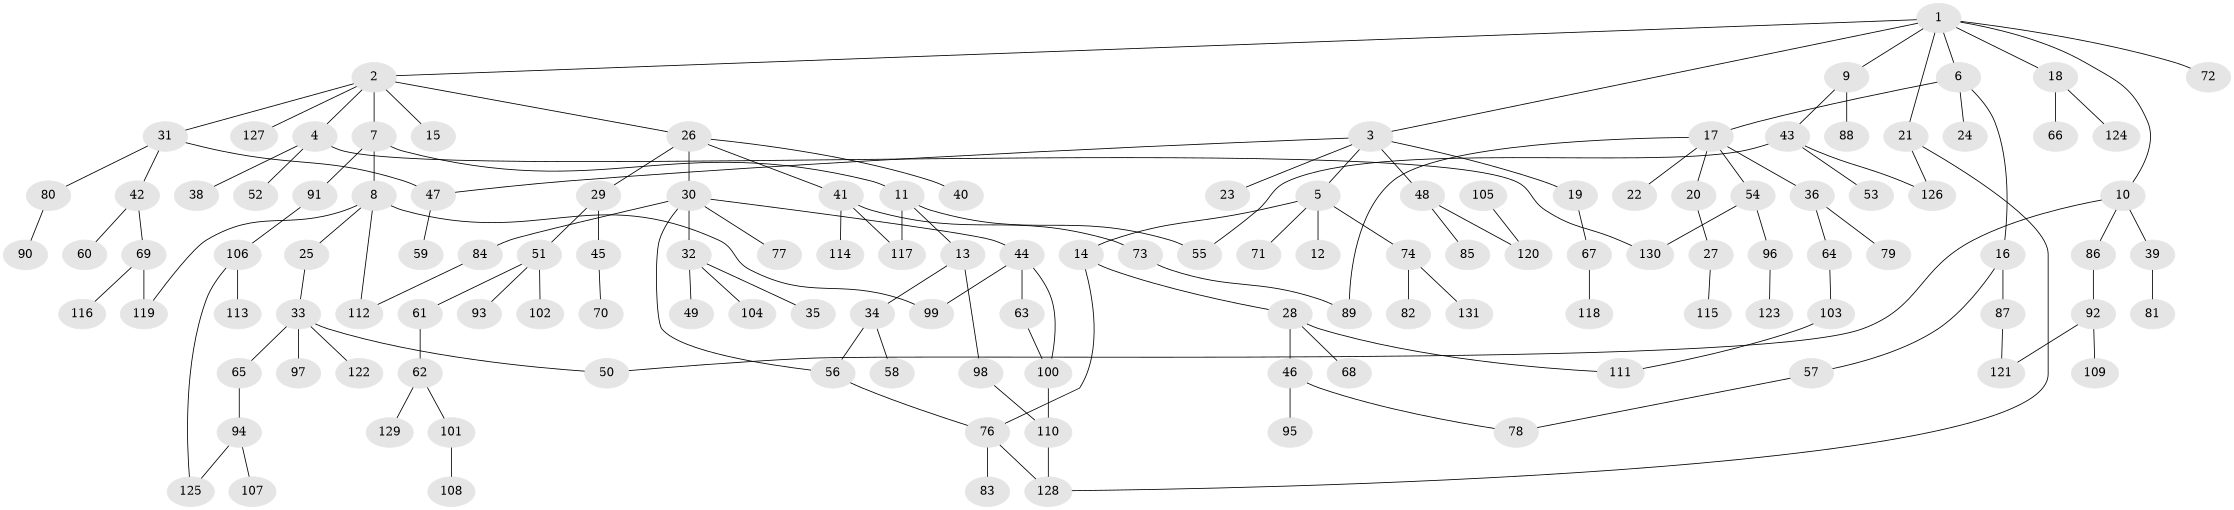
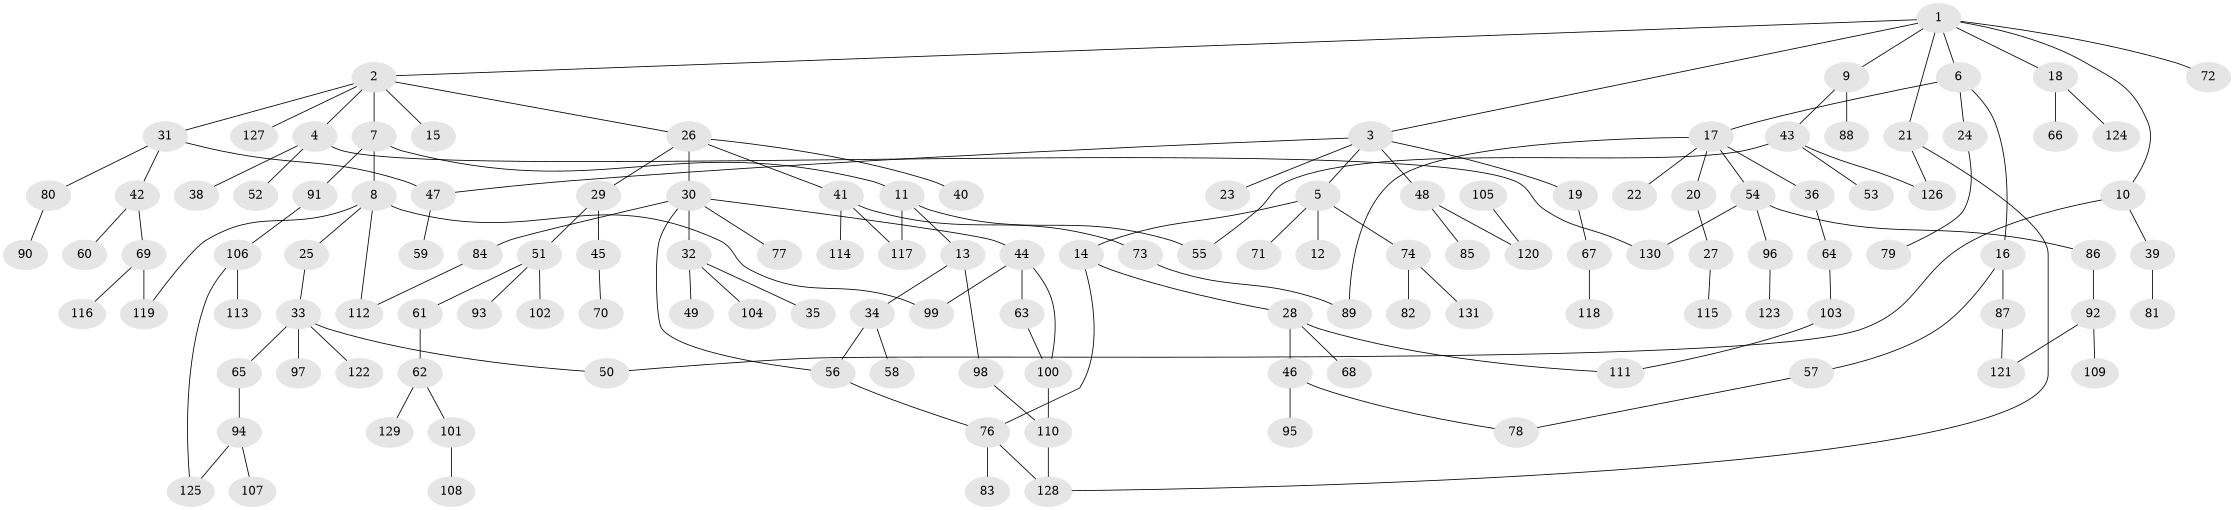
(1850, 225) -> (1961, 213)
(2108, 225) -> (1921, 230)
